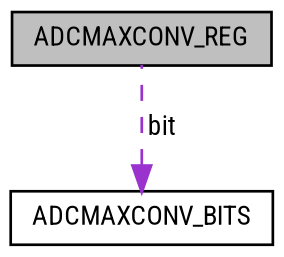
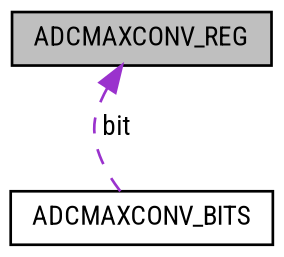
(142, 115) -> (96, 142)
